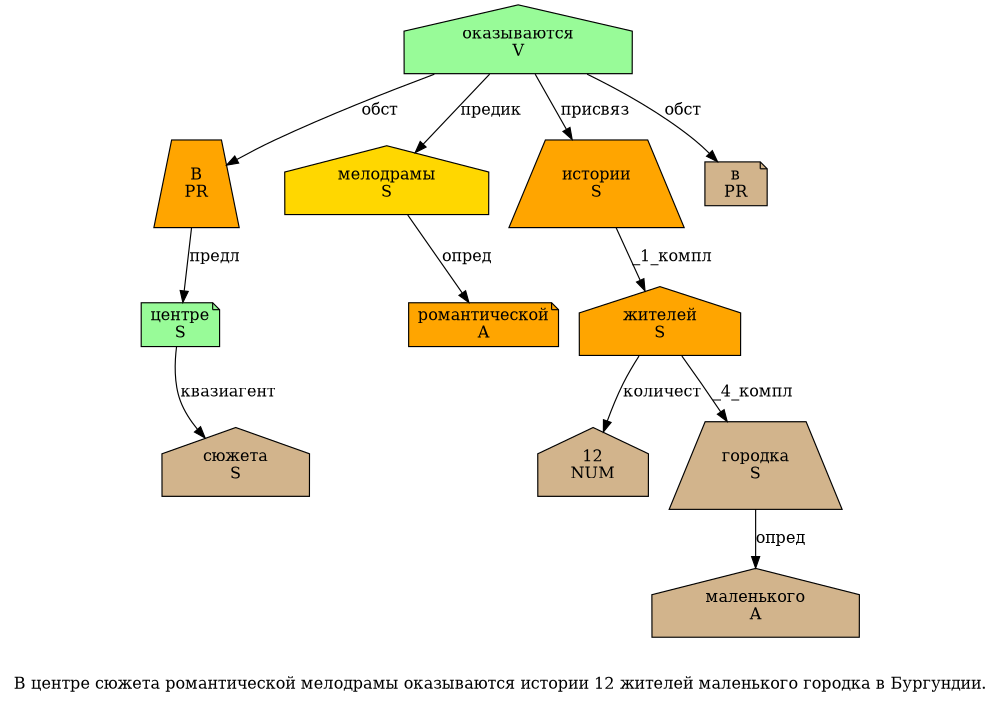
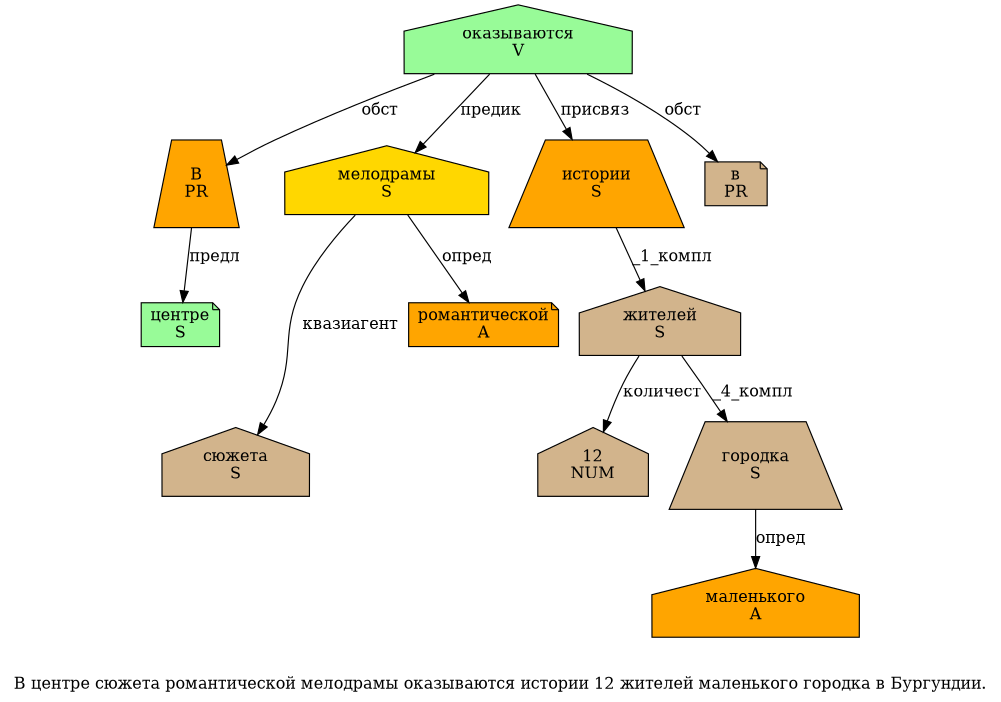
(660, 325) -> (660, 325)
(177, 390) -> (293, 313)
(756, 606) -> (756, 606)
